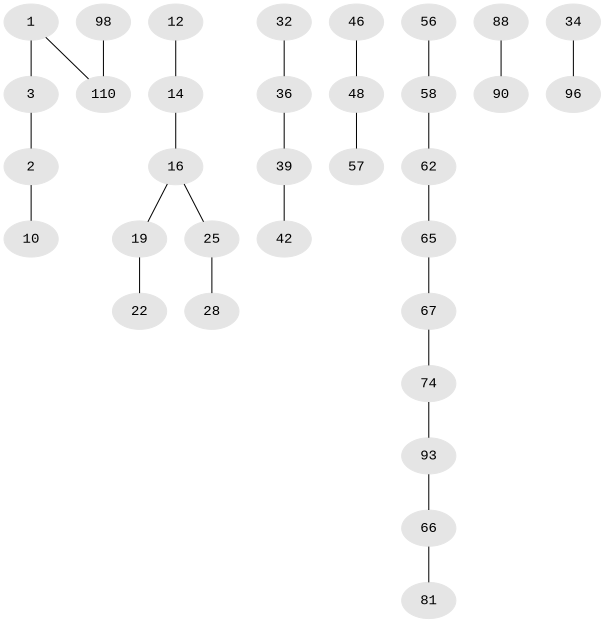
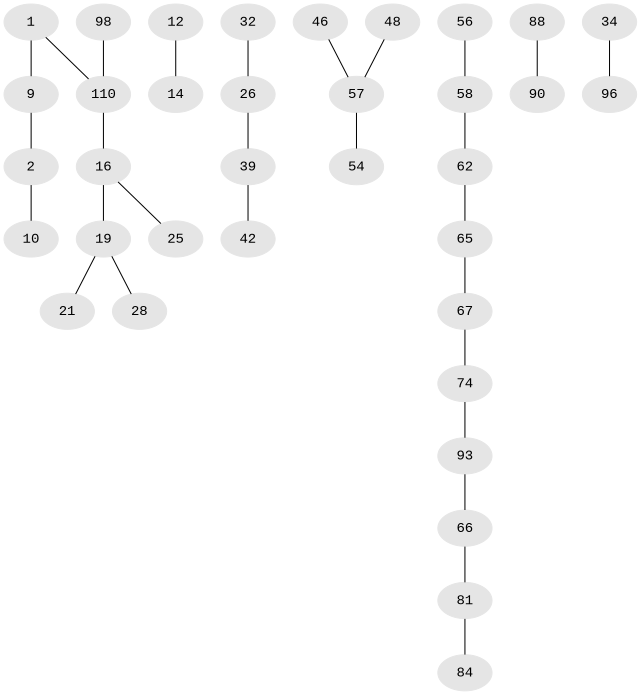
(356, 58) -> (338, 58)
(31, 94) -> (31, 94)
(284, 94) -> (248, 94)
(176, 131) -> (103, 131)
none -> (356, 167)
(212, 275) -> (122, 275)
(140, 311) -> (67, 311)
none -> (465, 673)
